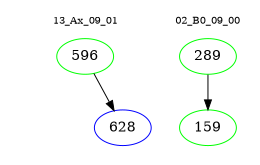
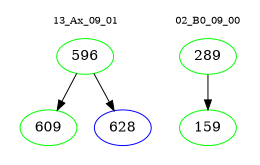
none -> (49, 128)
